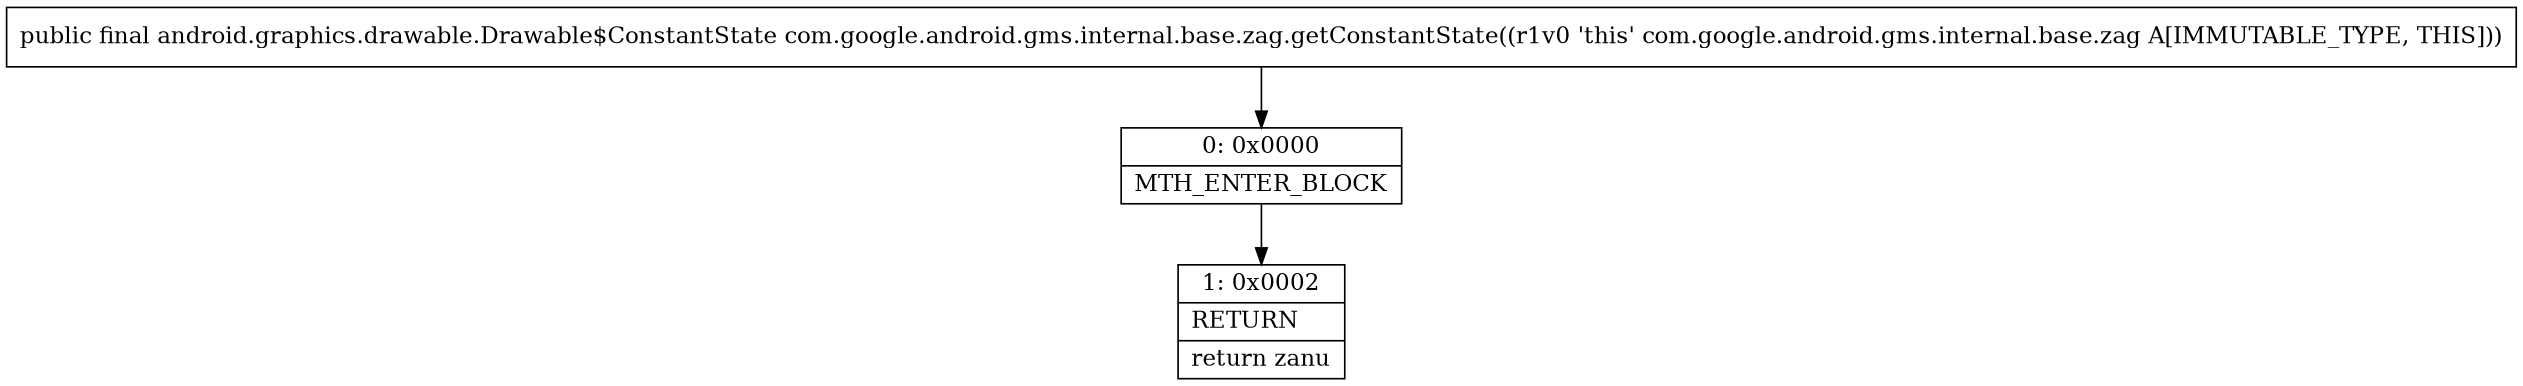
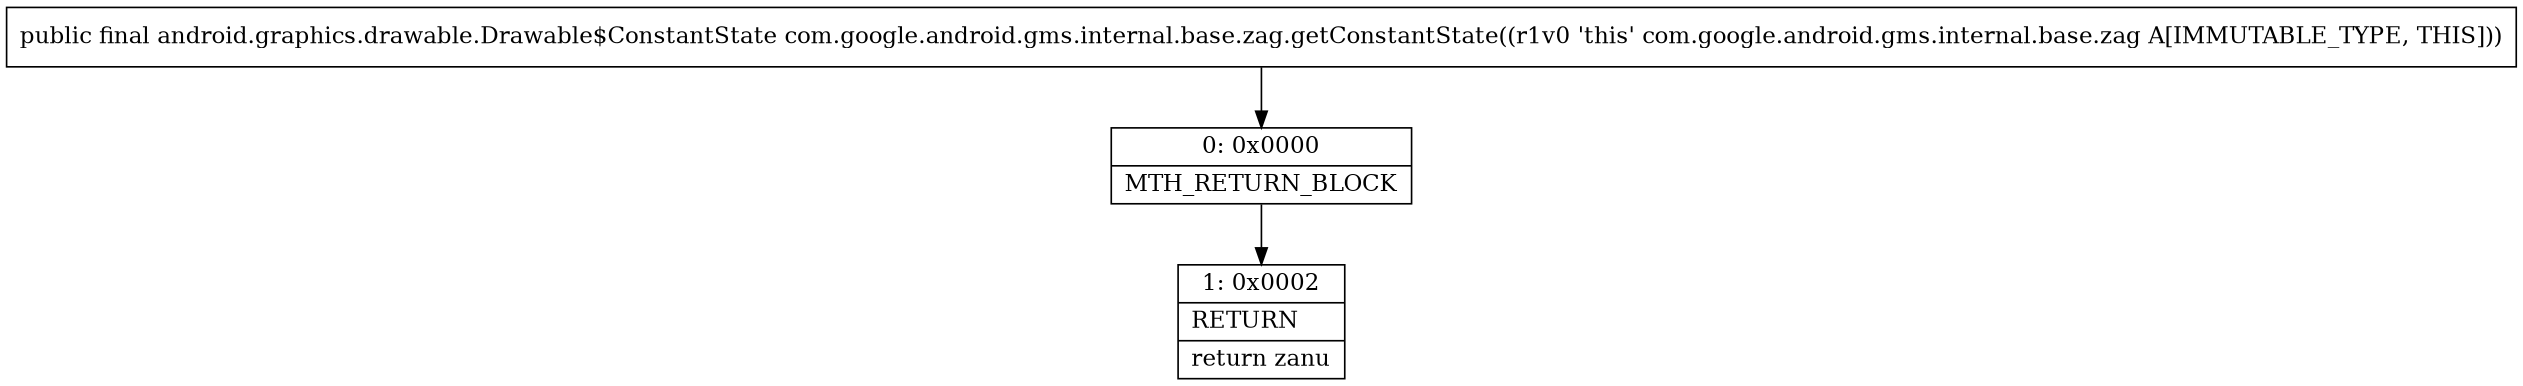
(1261, 184) -> (1261, 184)
